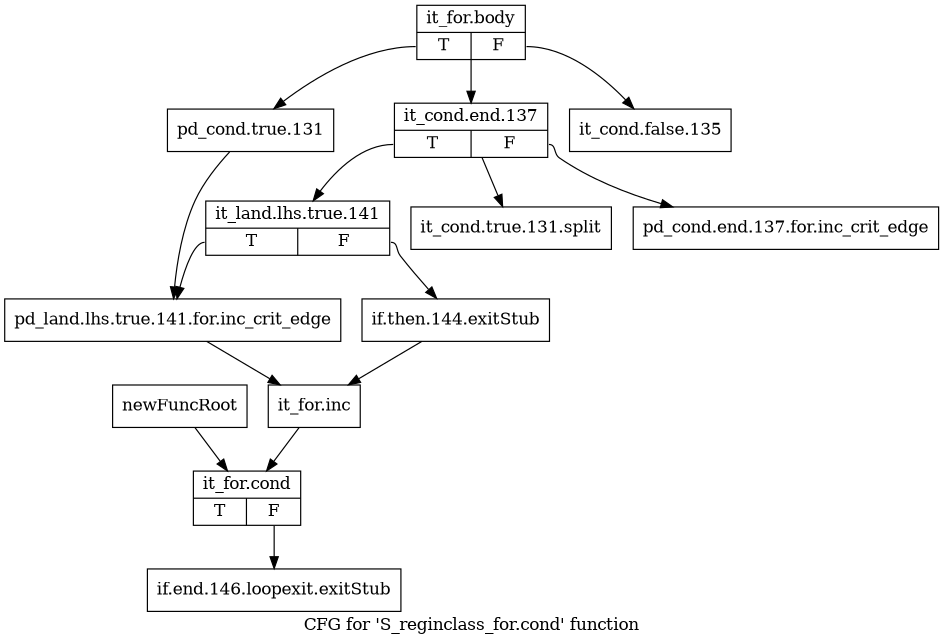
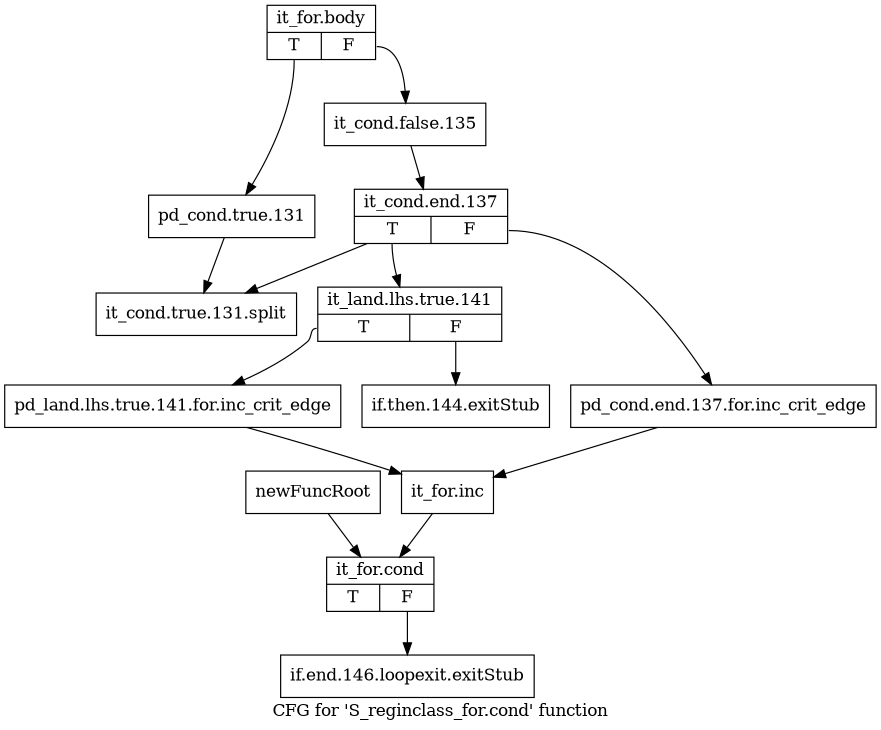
(471, 75) -> (416, 162)
(190, 214) -> (216, 260)
(390, 360) -> (581, 451)
